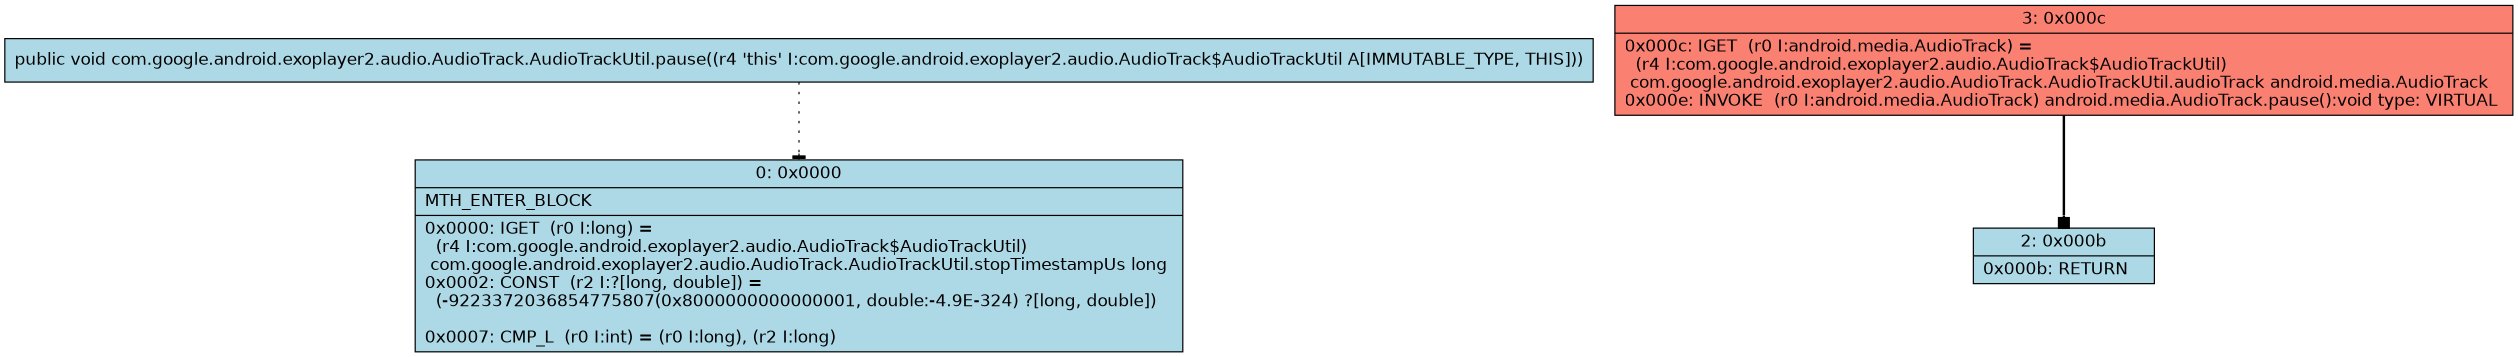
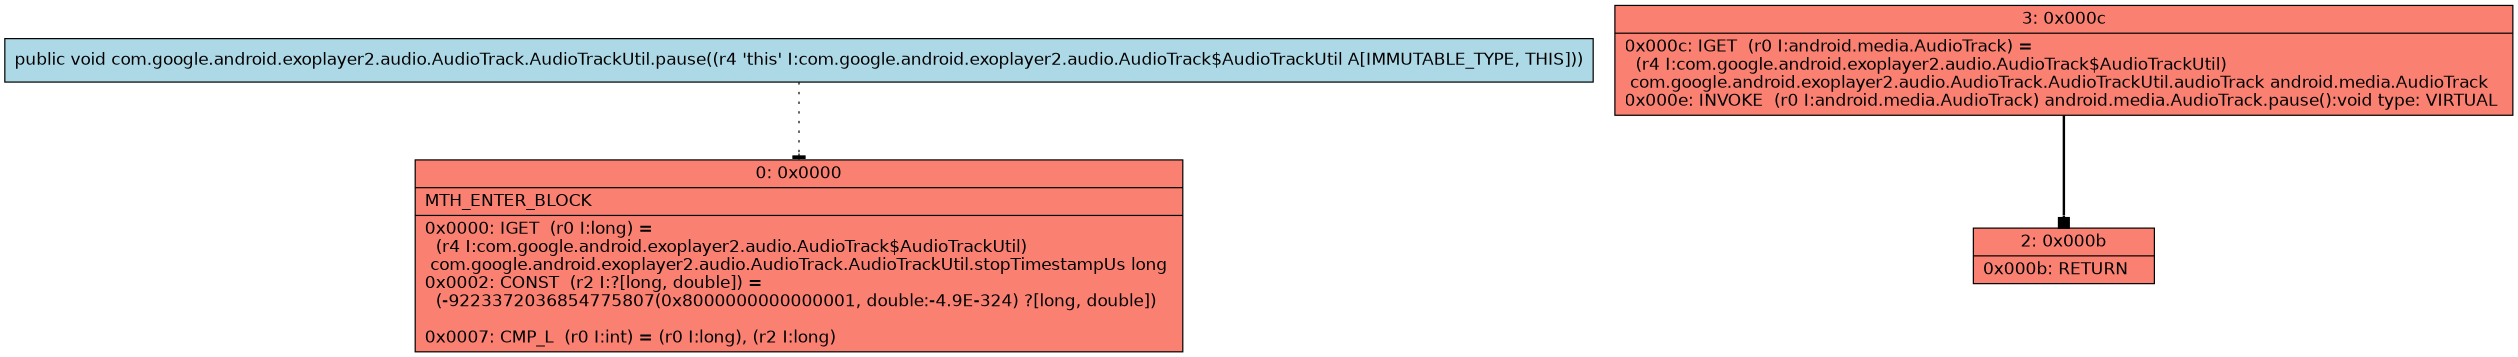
(799, 256) -> (799, 256)
(2064, 256) -> (2064, 256)
